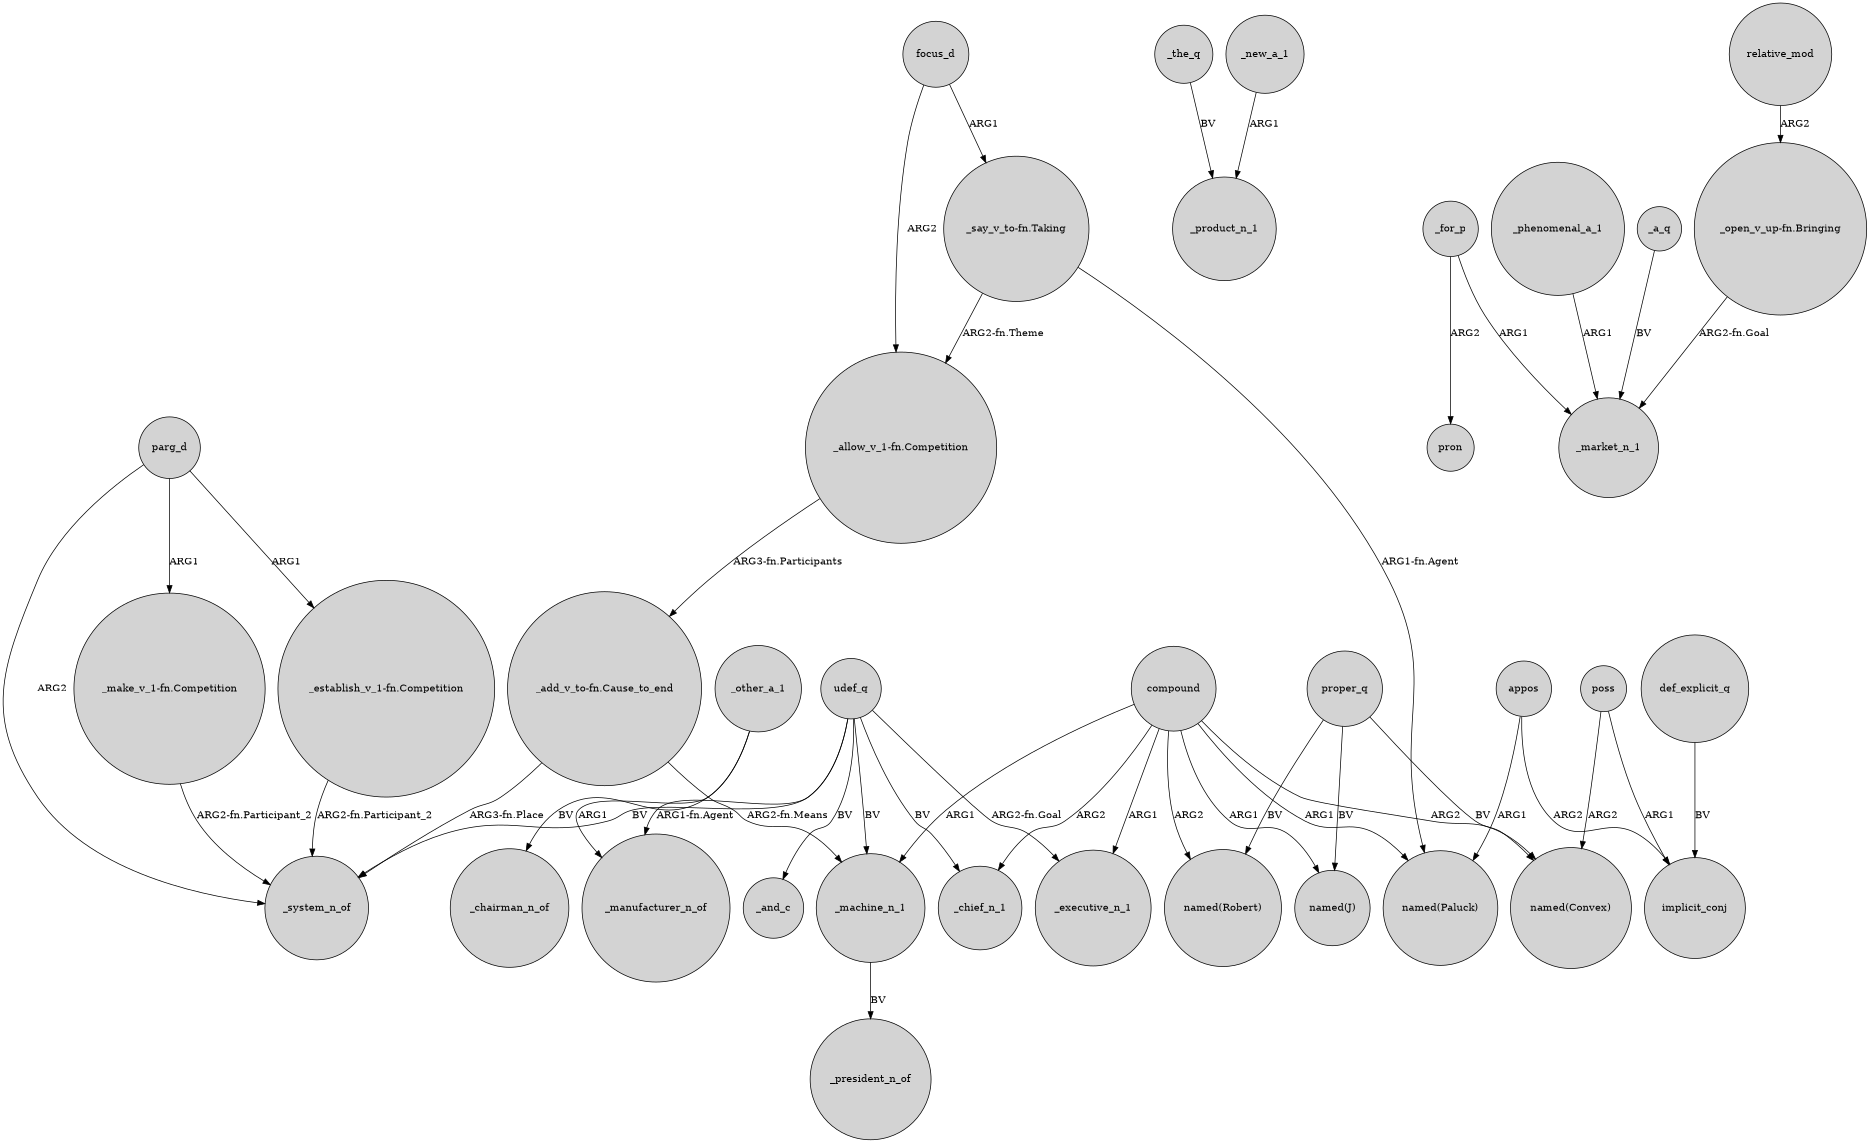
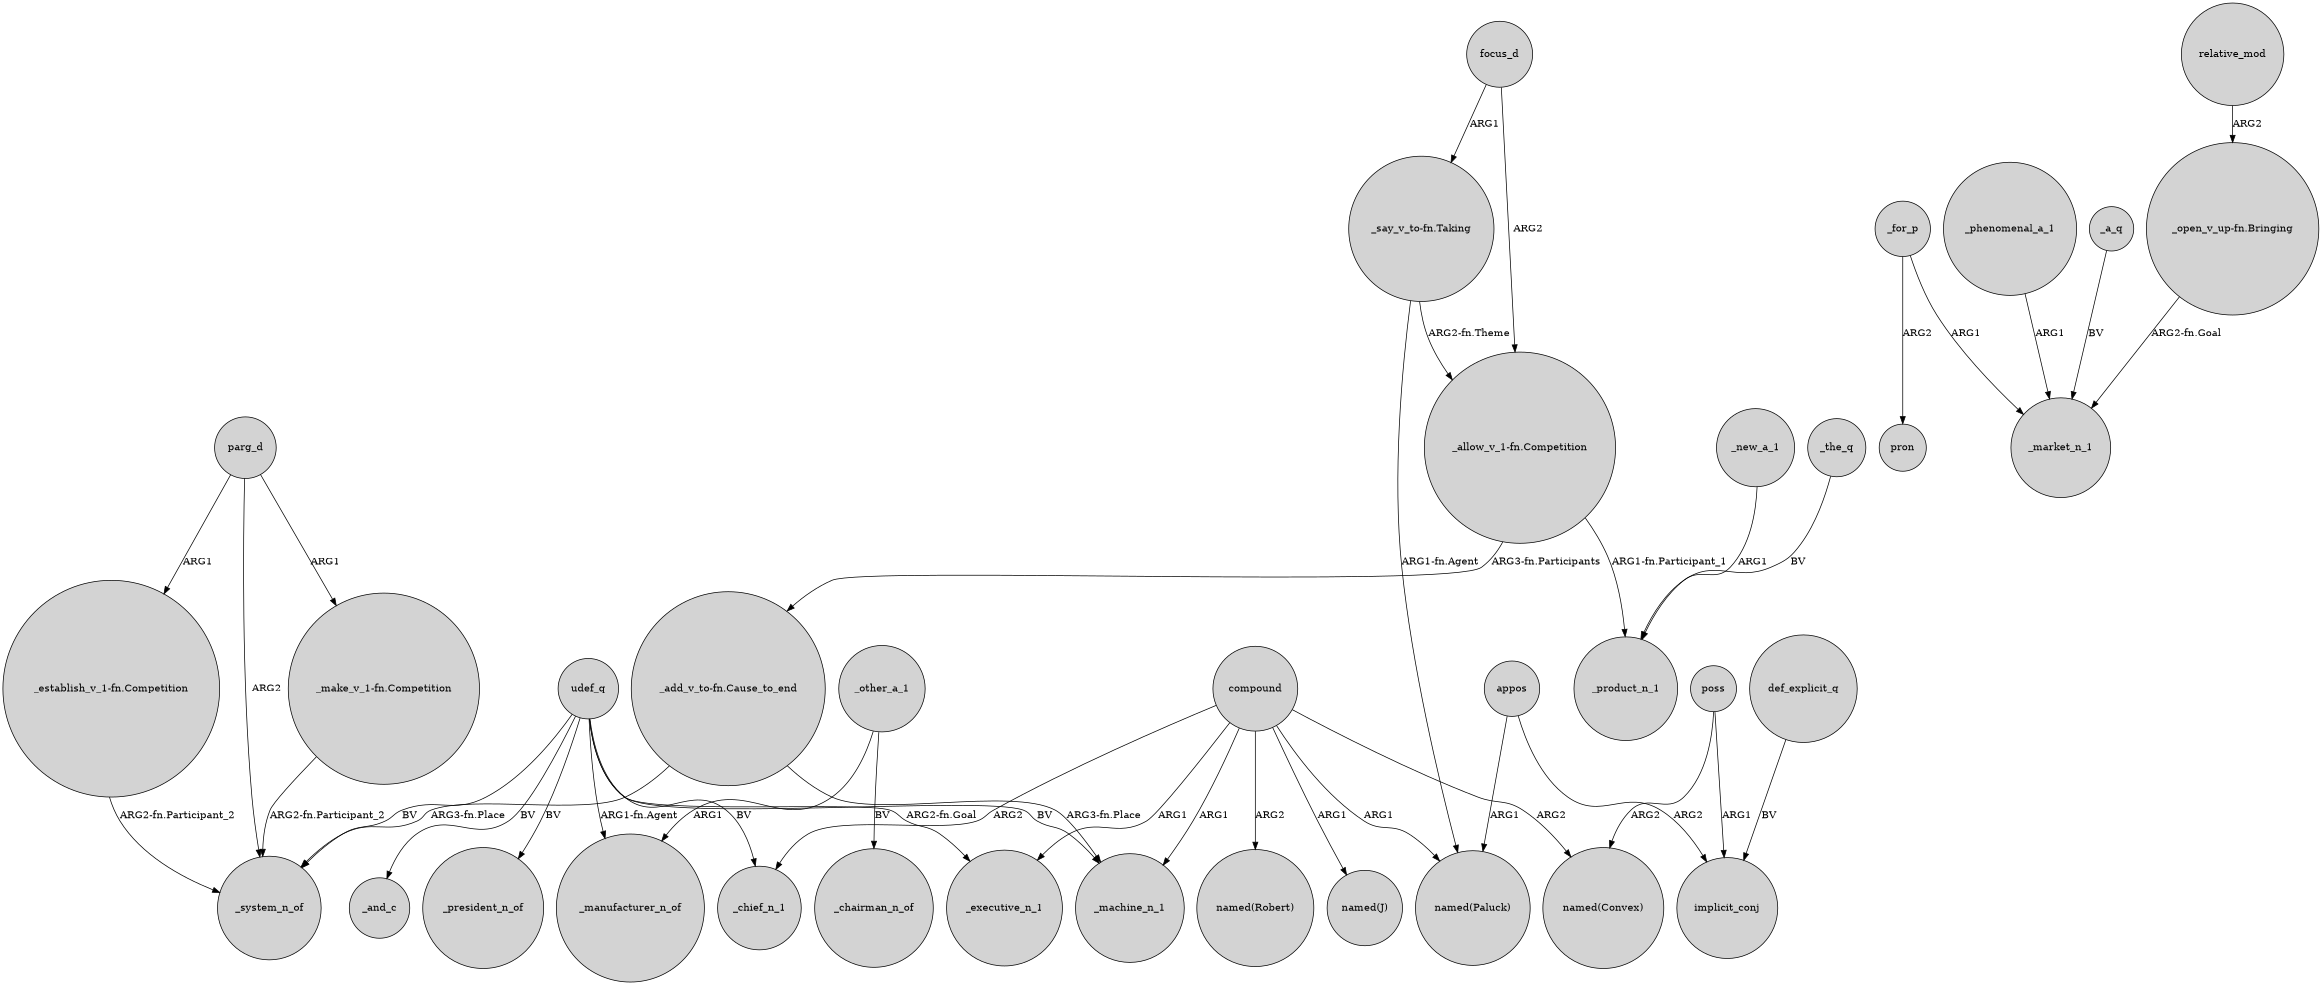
none -> (1613, 571)
(1345, 689) -> none
(788, 816) -> (1104, 816)
(871, 987) -> (556, 787)
